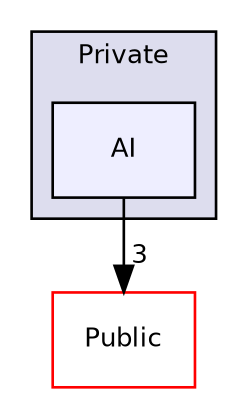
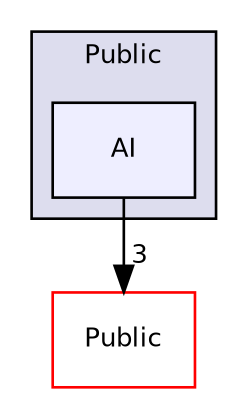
(124, 57) -> (124, 57)
